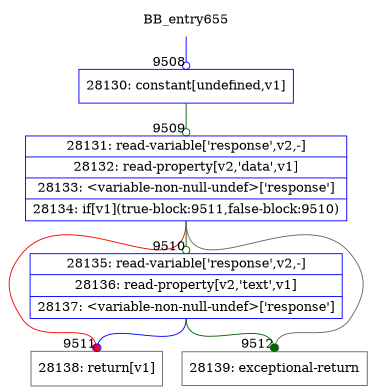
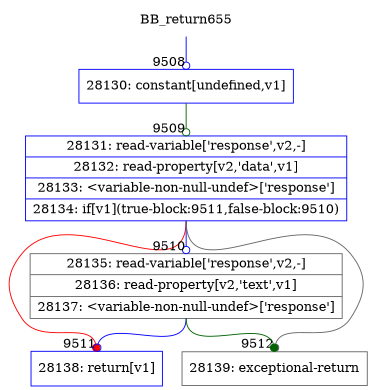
(186, 20) -> (186, 20)
(186, 234) -> (186, 234)
(186, 286) -> (186, 286)
(97, 369) -> (97, 369)
